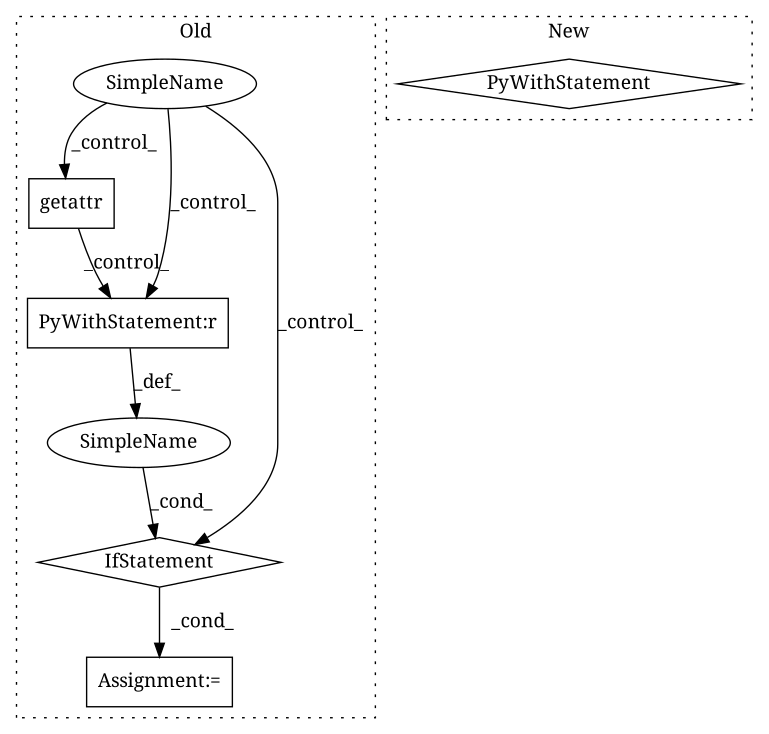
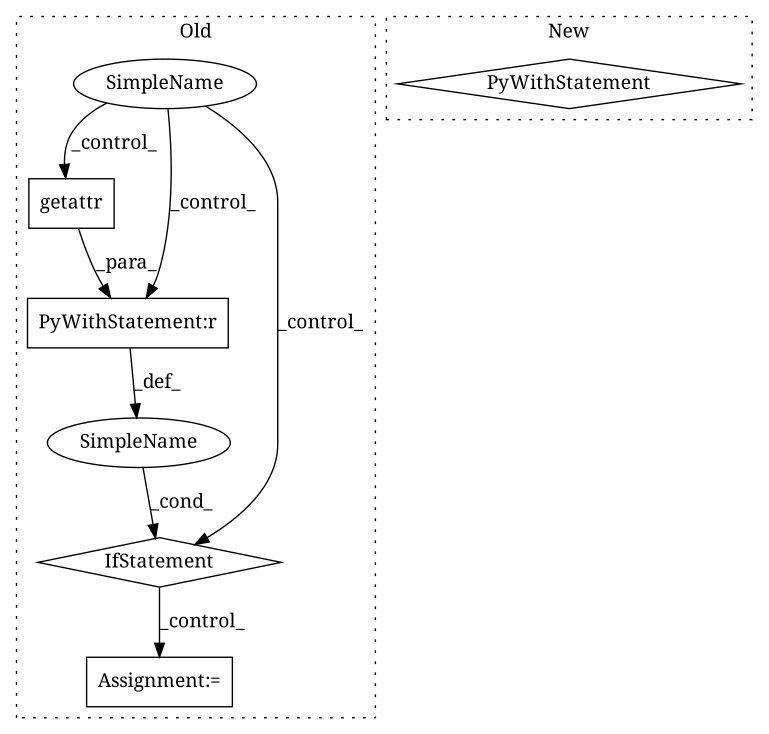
(127, 263) -> (127, 263)
(203, 622) -> (203, 622)
